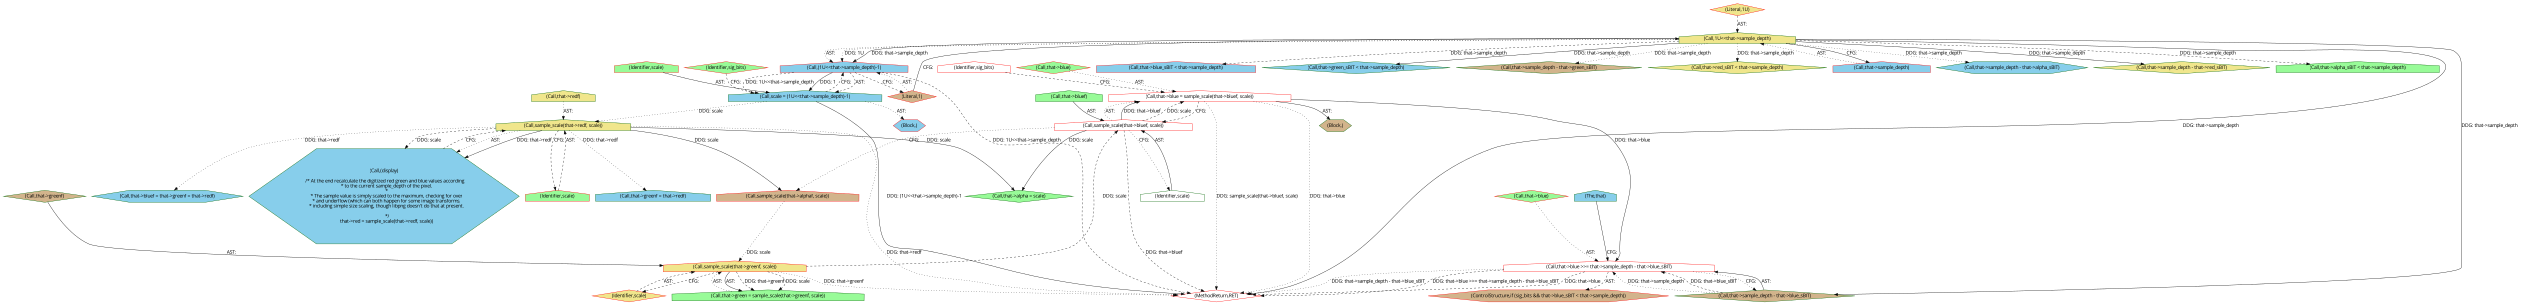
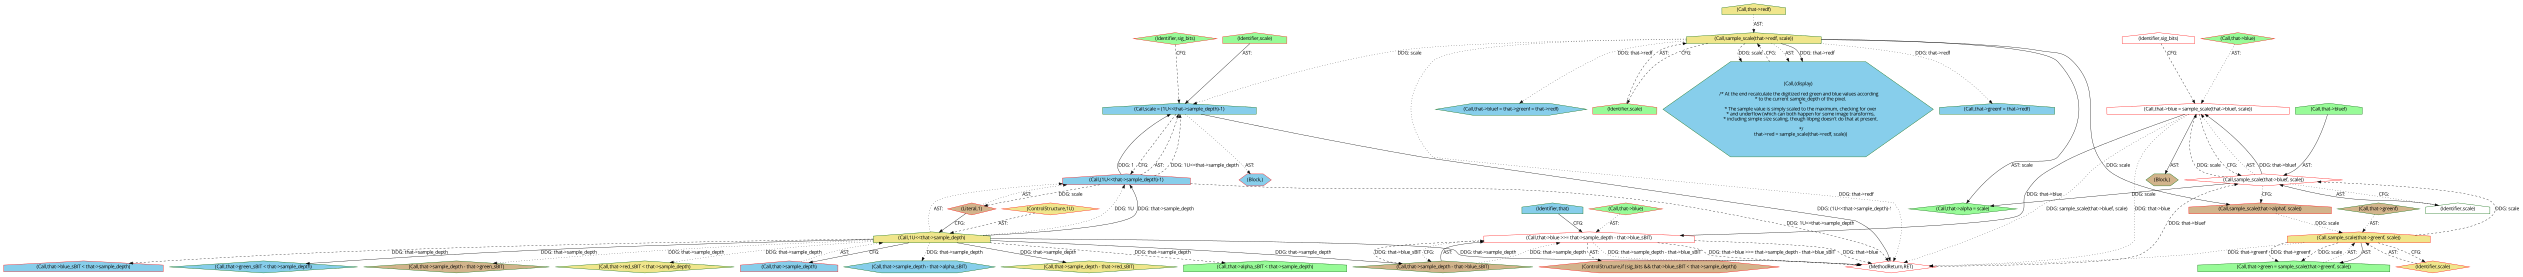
(1737, 10) -> (1050, 209)
(888, 82) -> (1070, 194)
(683, 111) -> (1438, 47)
(1123, 126) -> (2263, 180)
(939, 140) -> (2022, 165)
(1595, 196) -> (1552, 209)
(1132, 228) -> (2139, 255)
(344, 259) -> (2370, 222)
